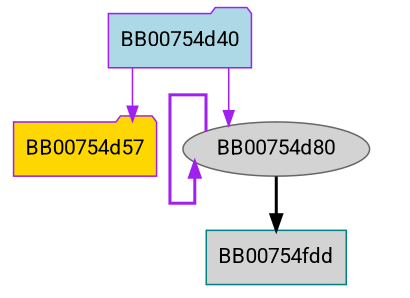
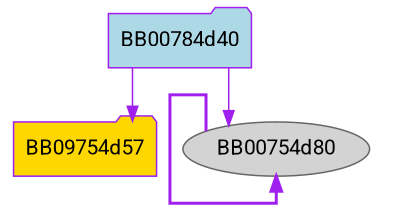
(180, 41) -> (180, 41)
(85, 149) -> (85, 149)
(276, 257) -> none
